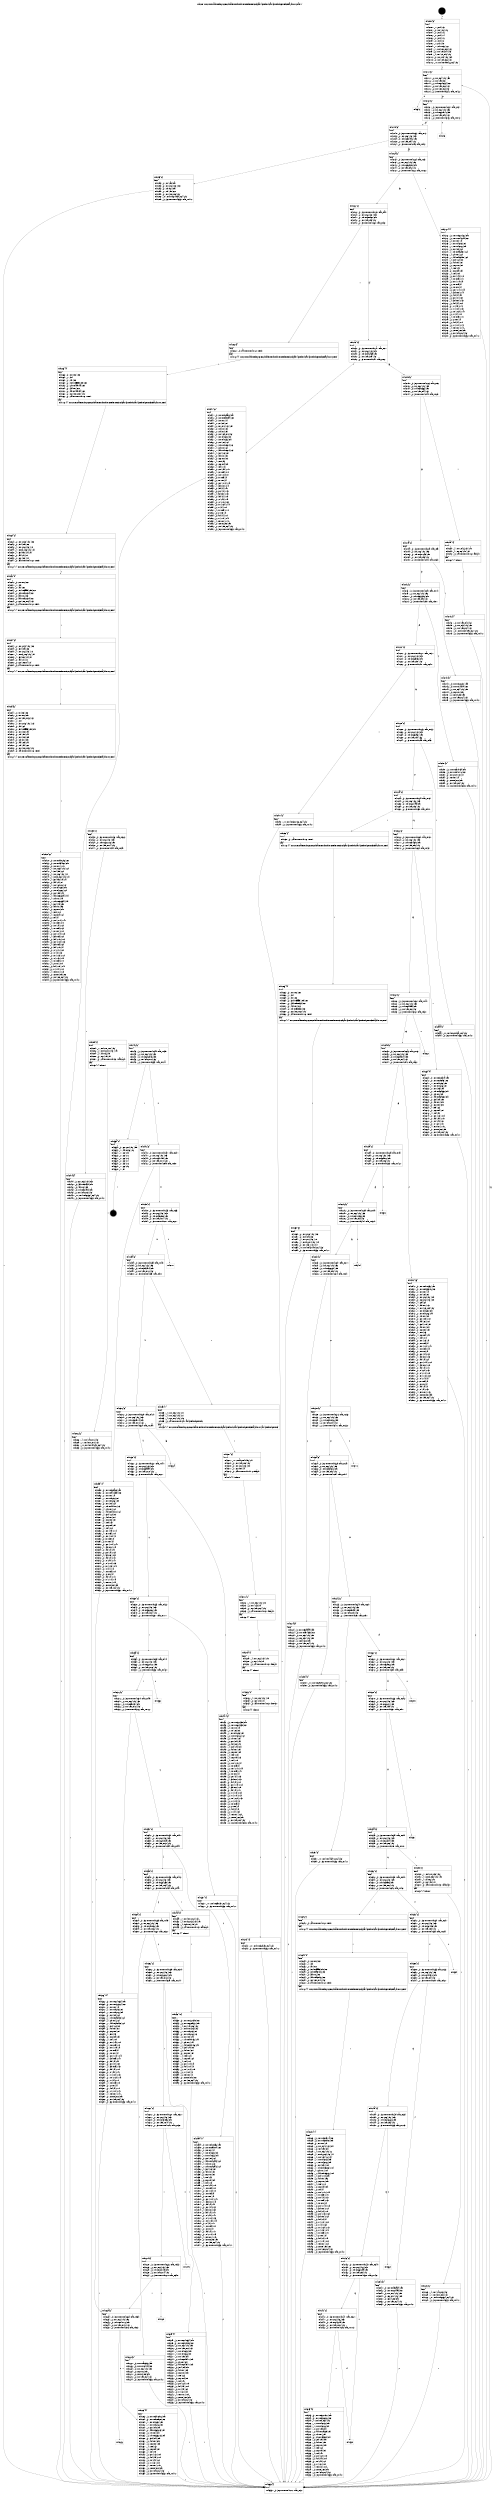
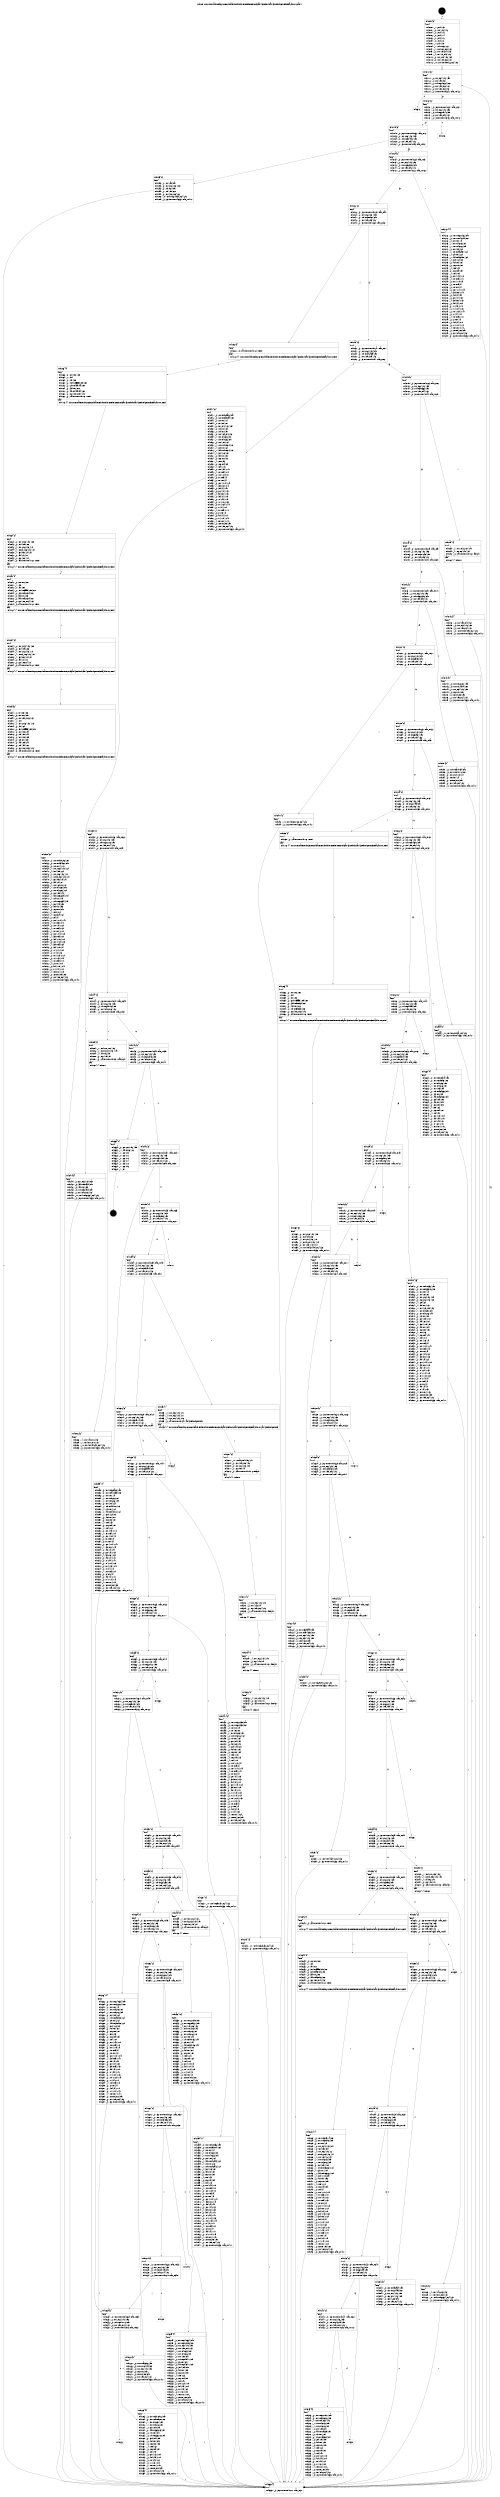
none -> (108, 1004)
